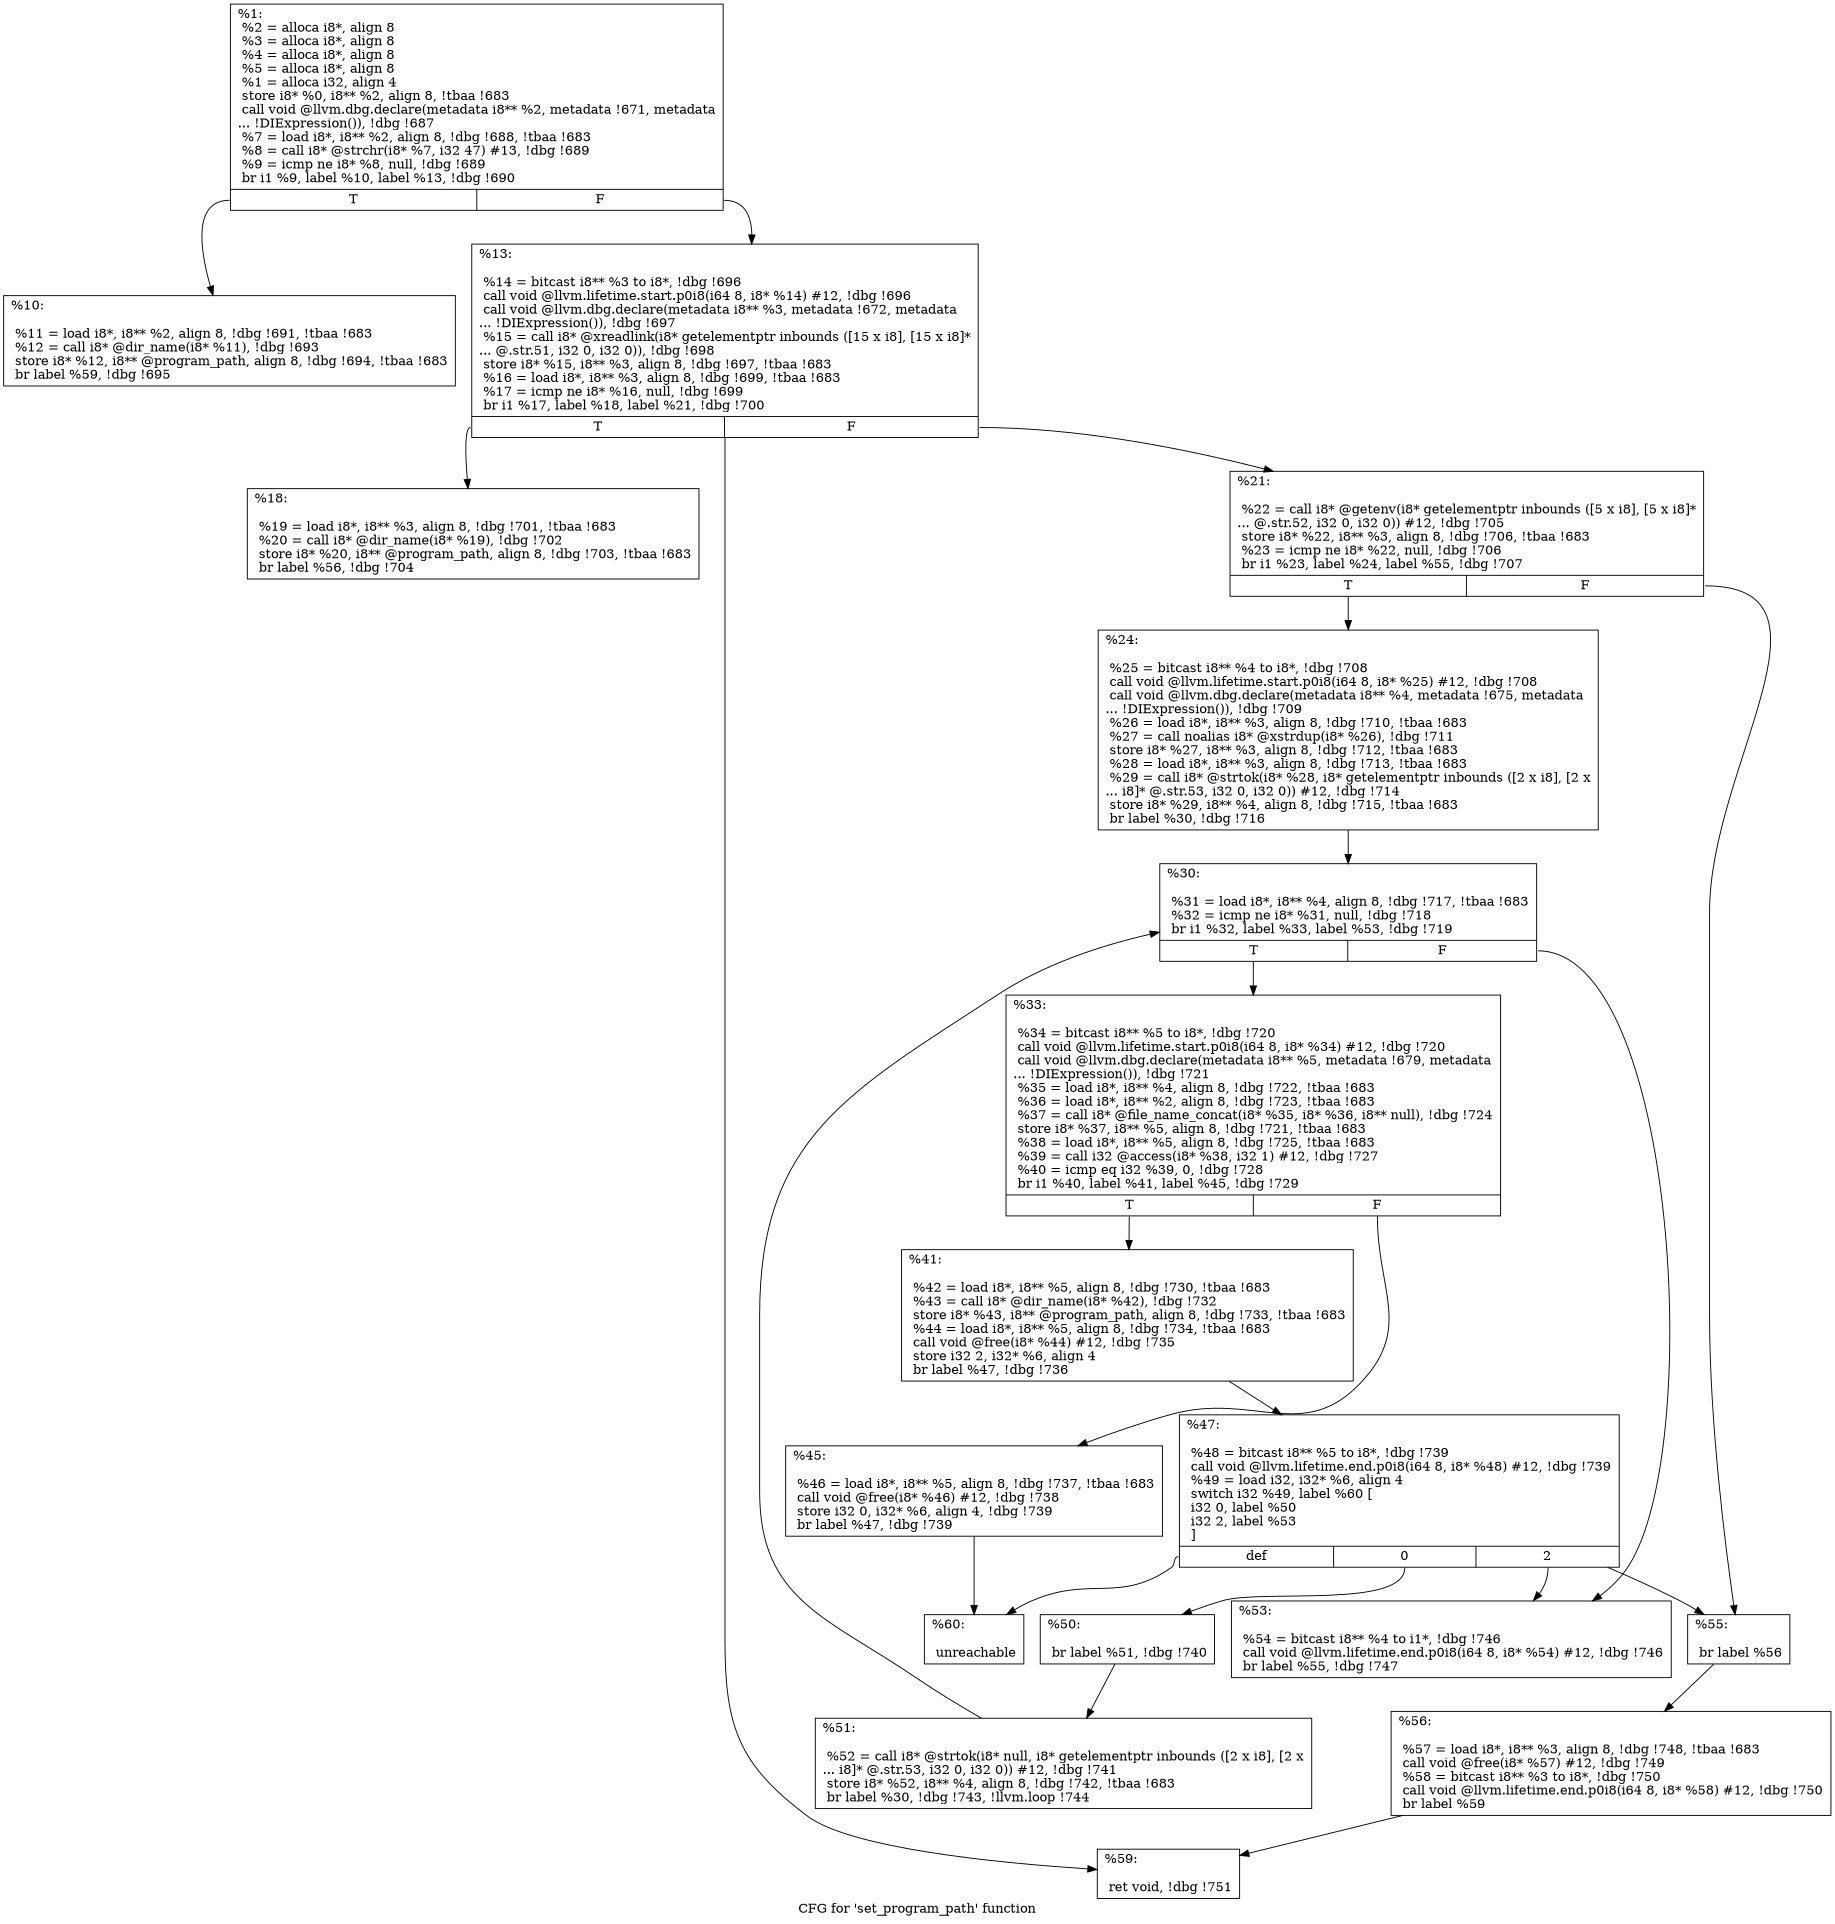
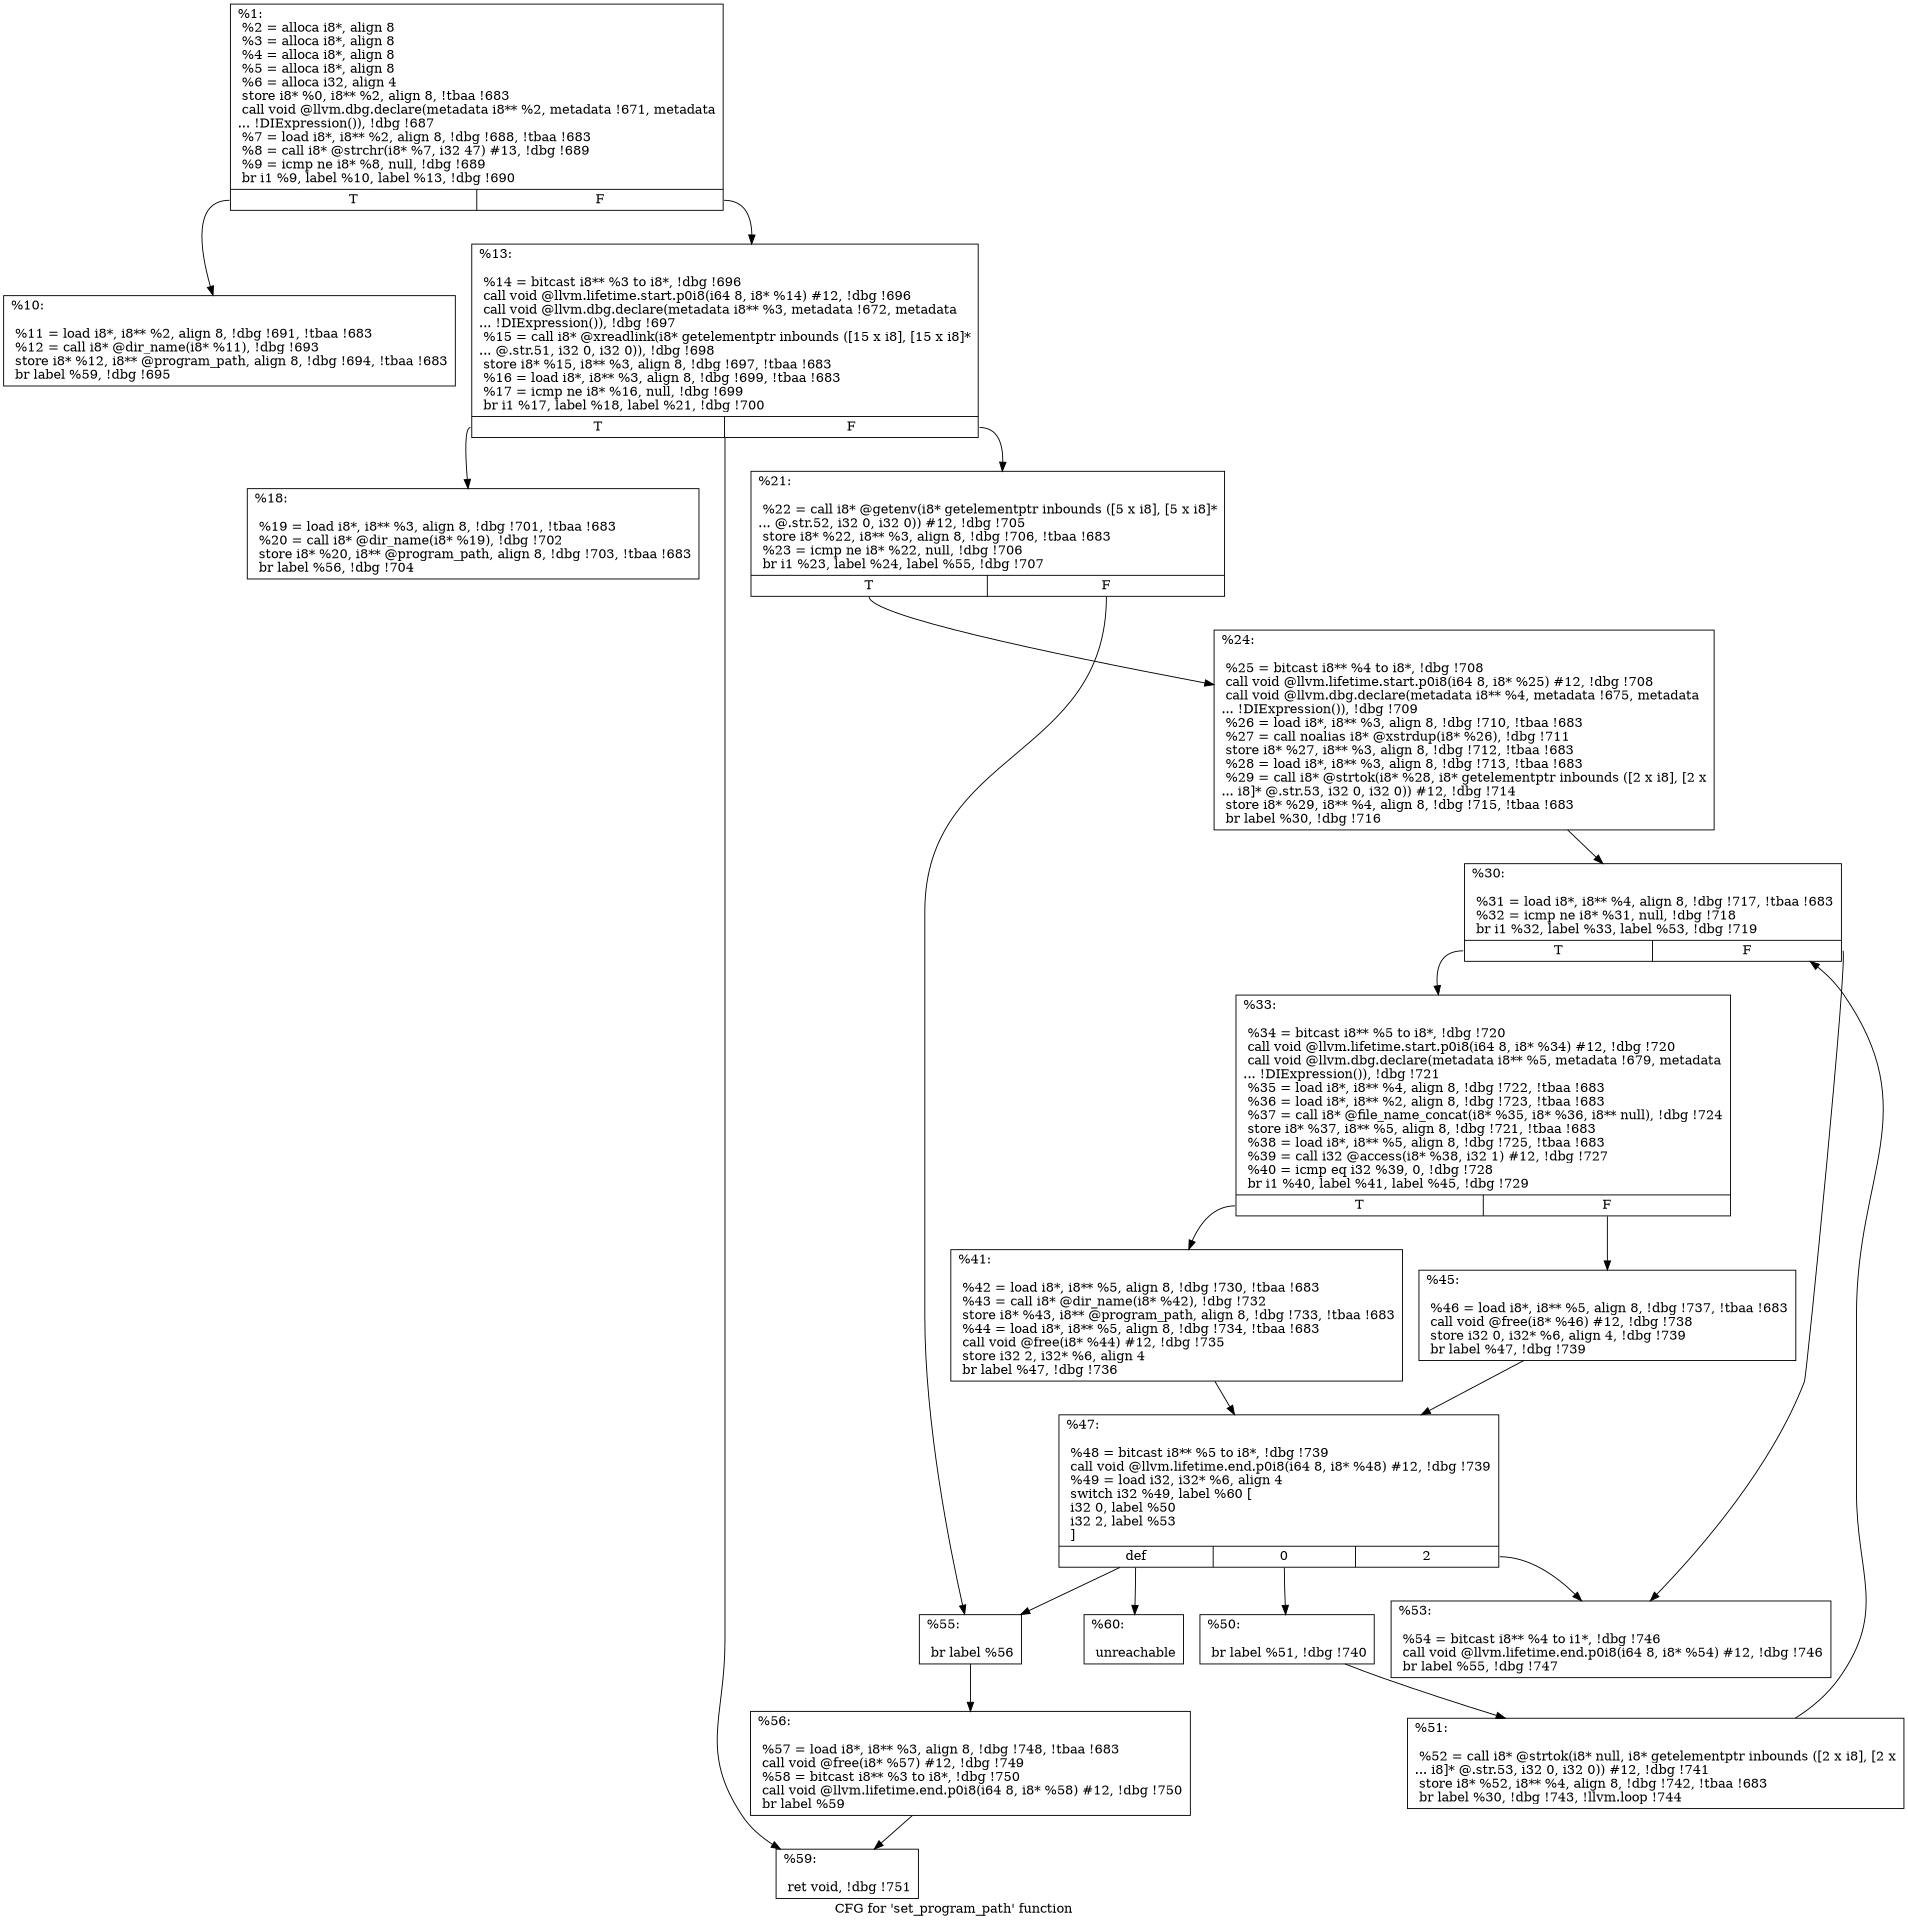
(318, 83) -> (318, 83)
(974, 1571) -> (1477, 1386)
